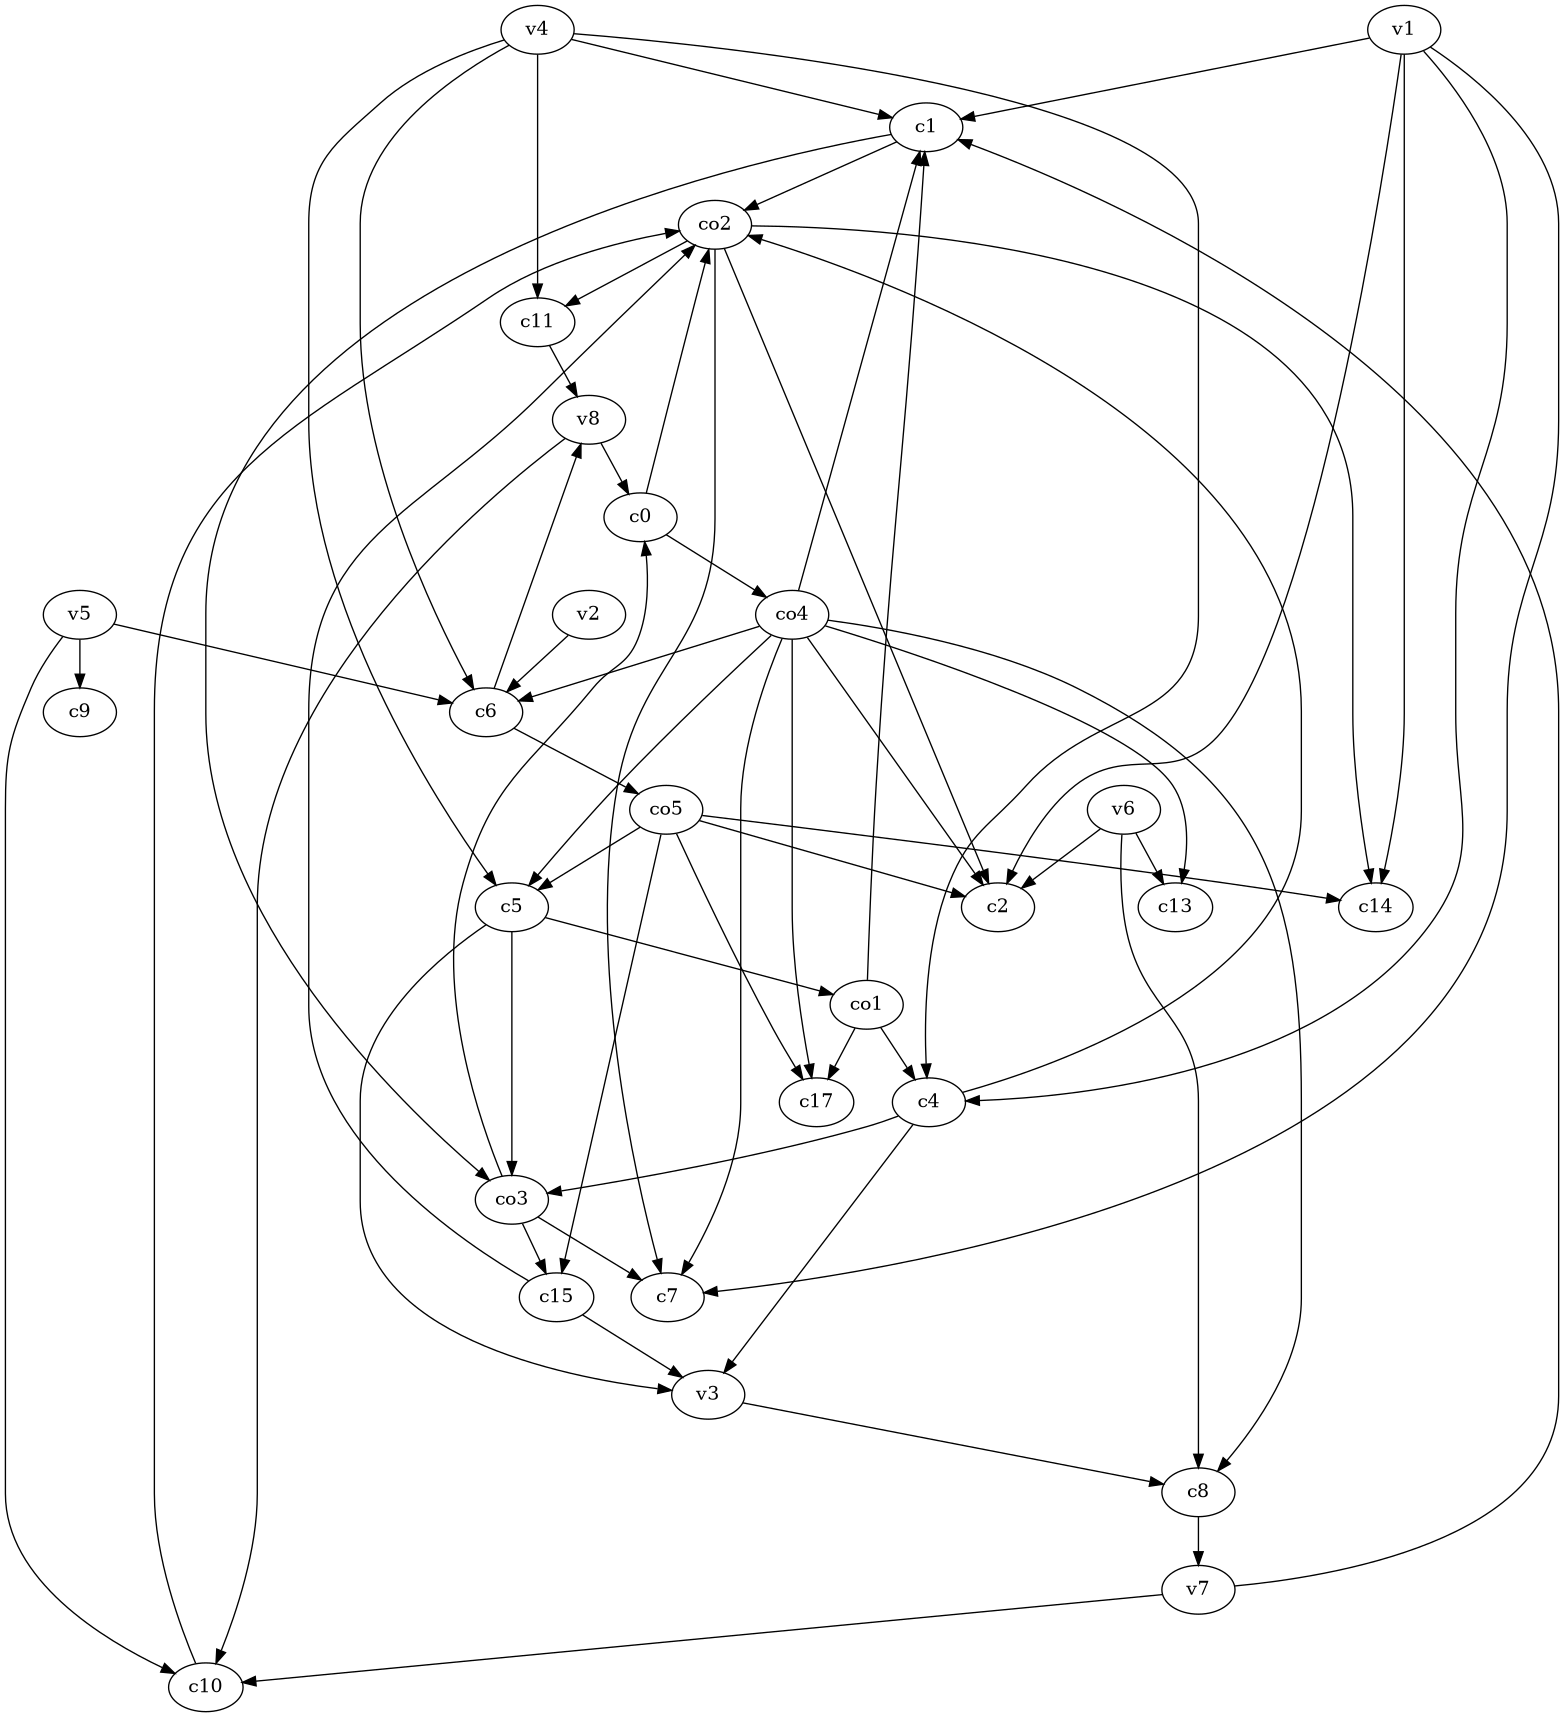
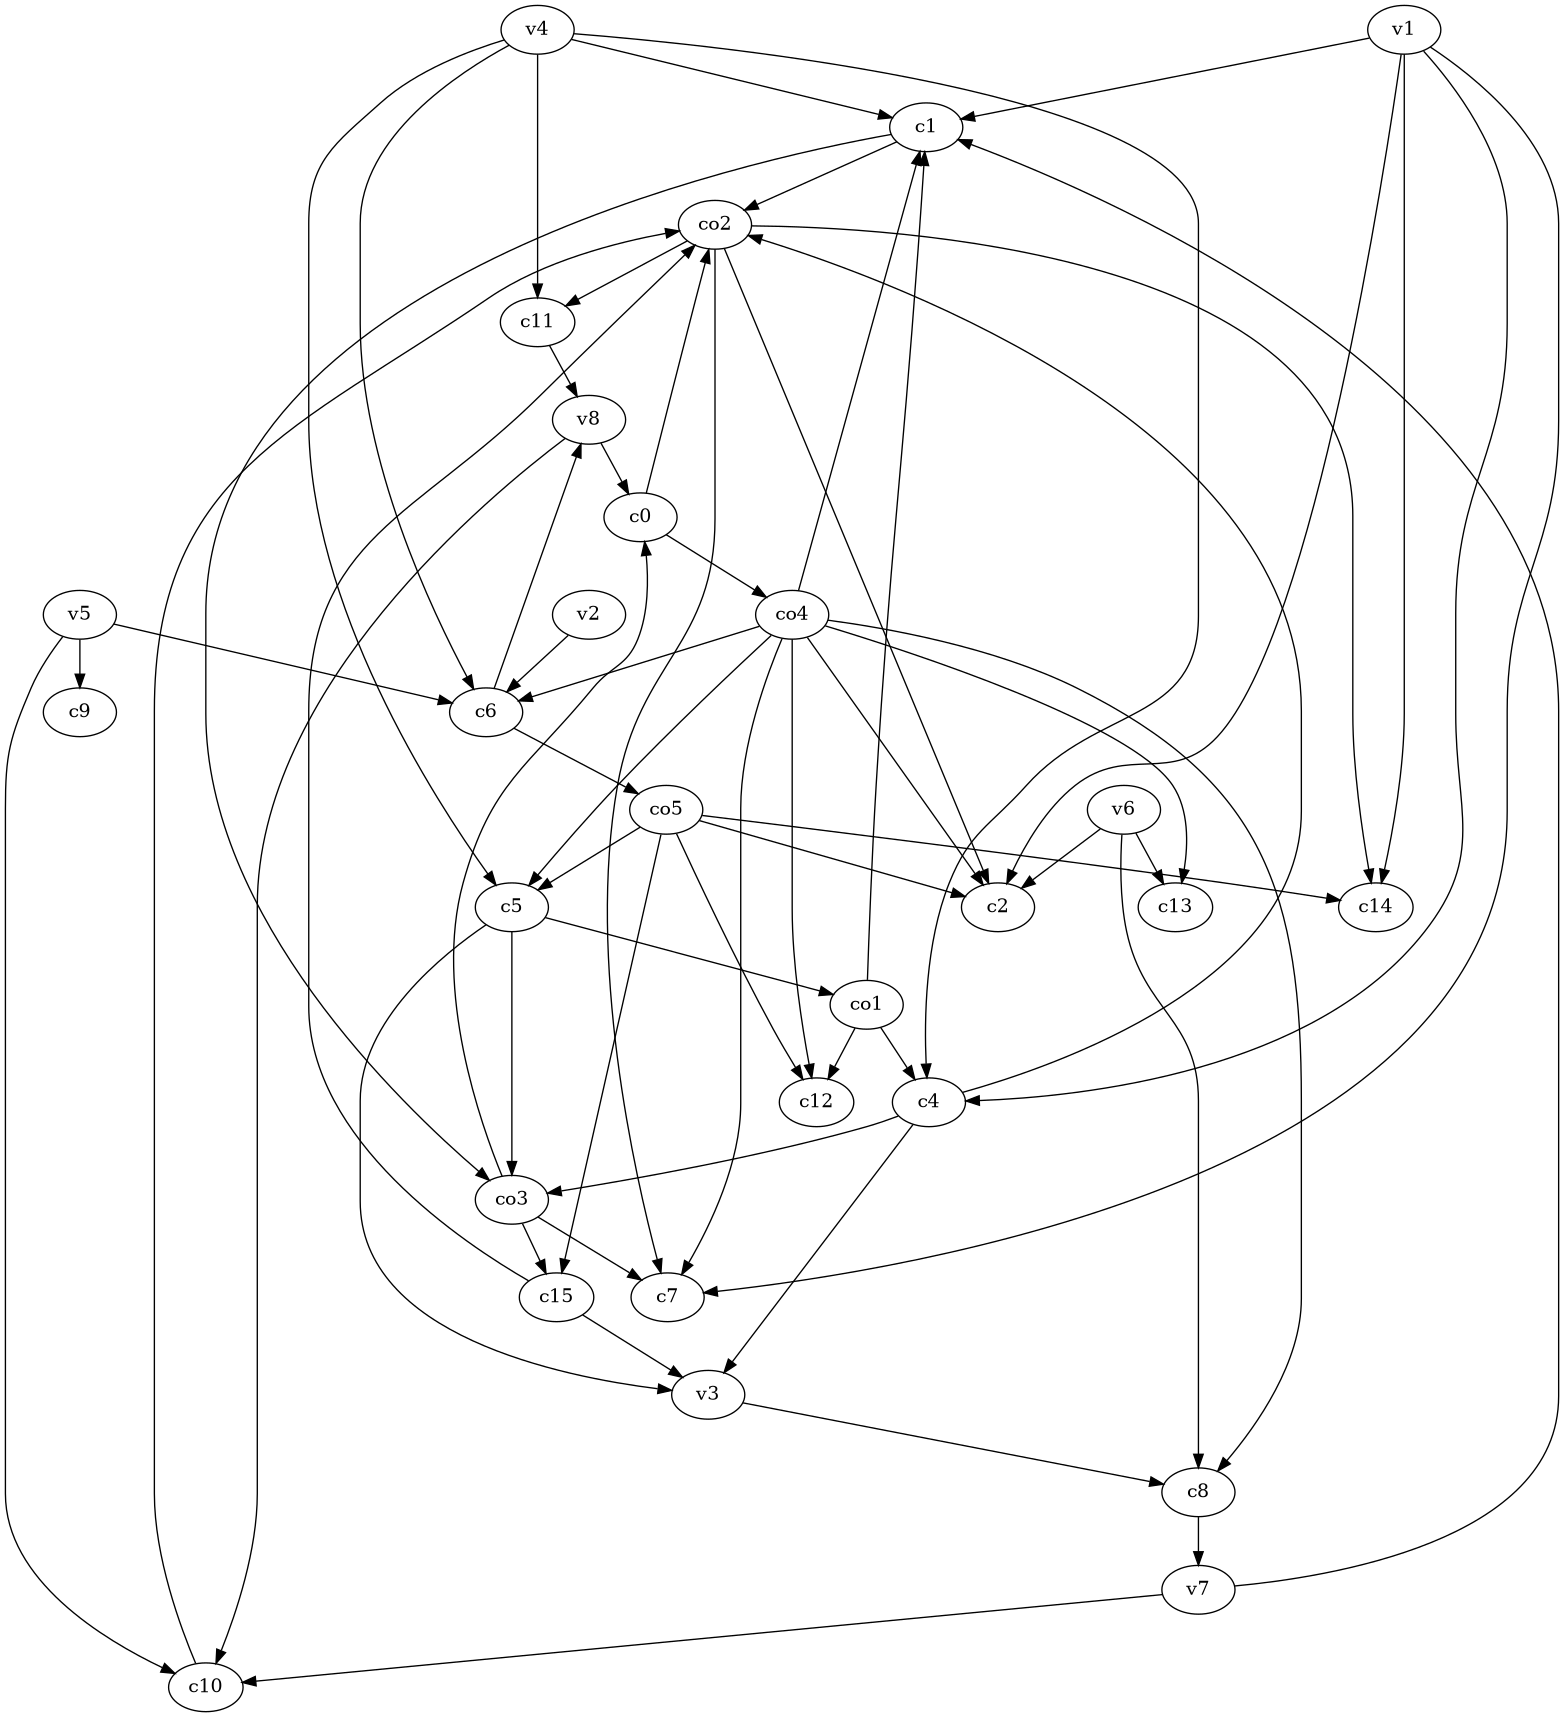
(817, 1102) -> (817, 1102)
